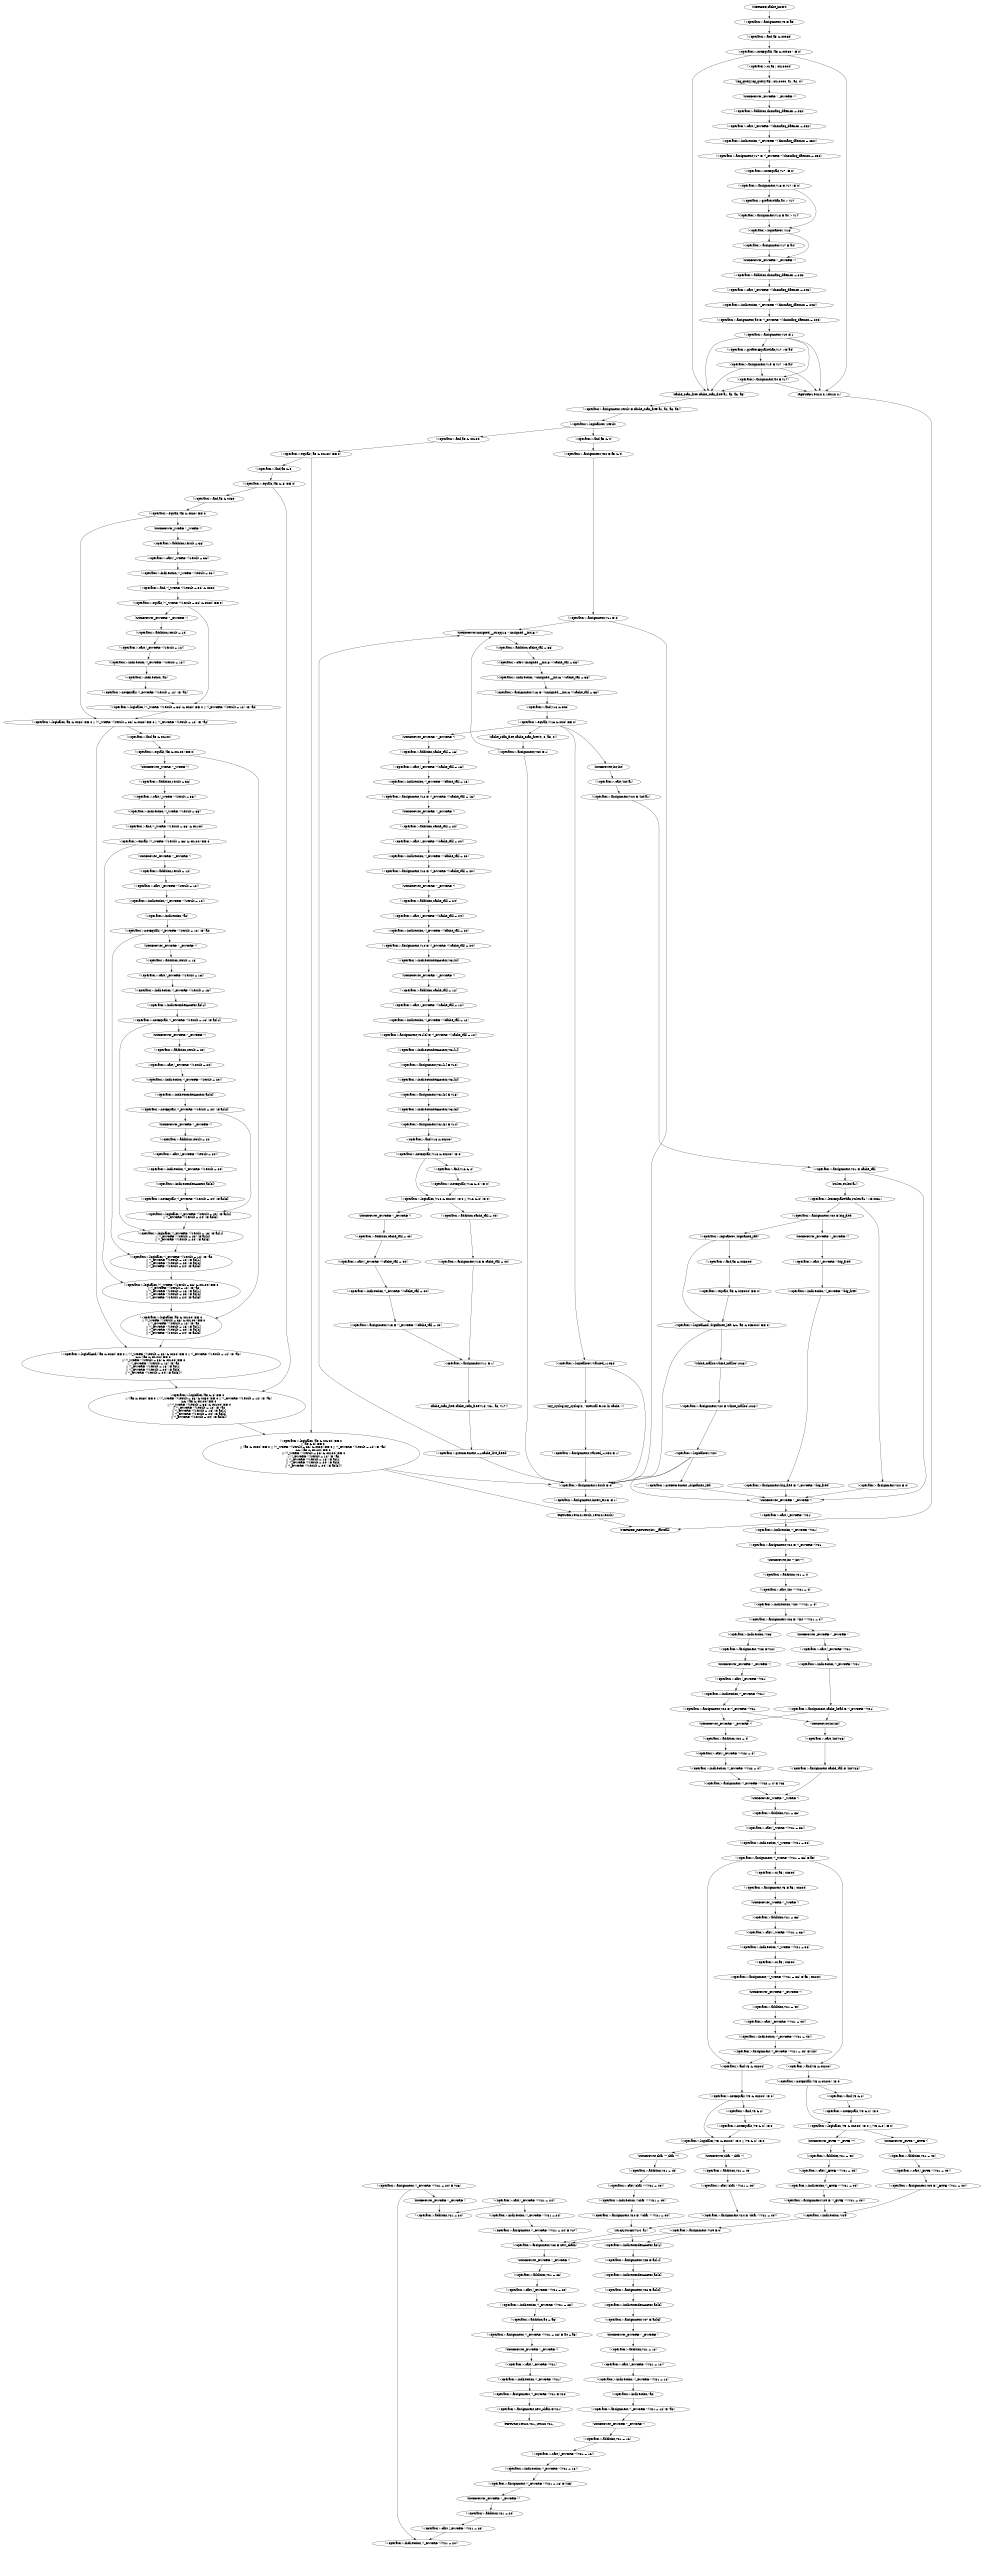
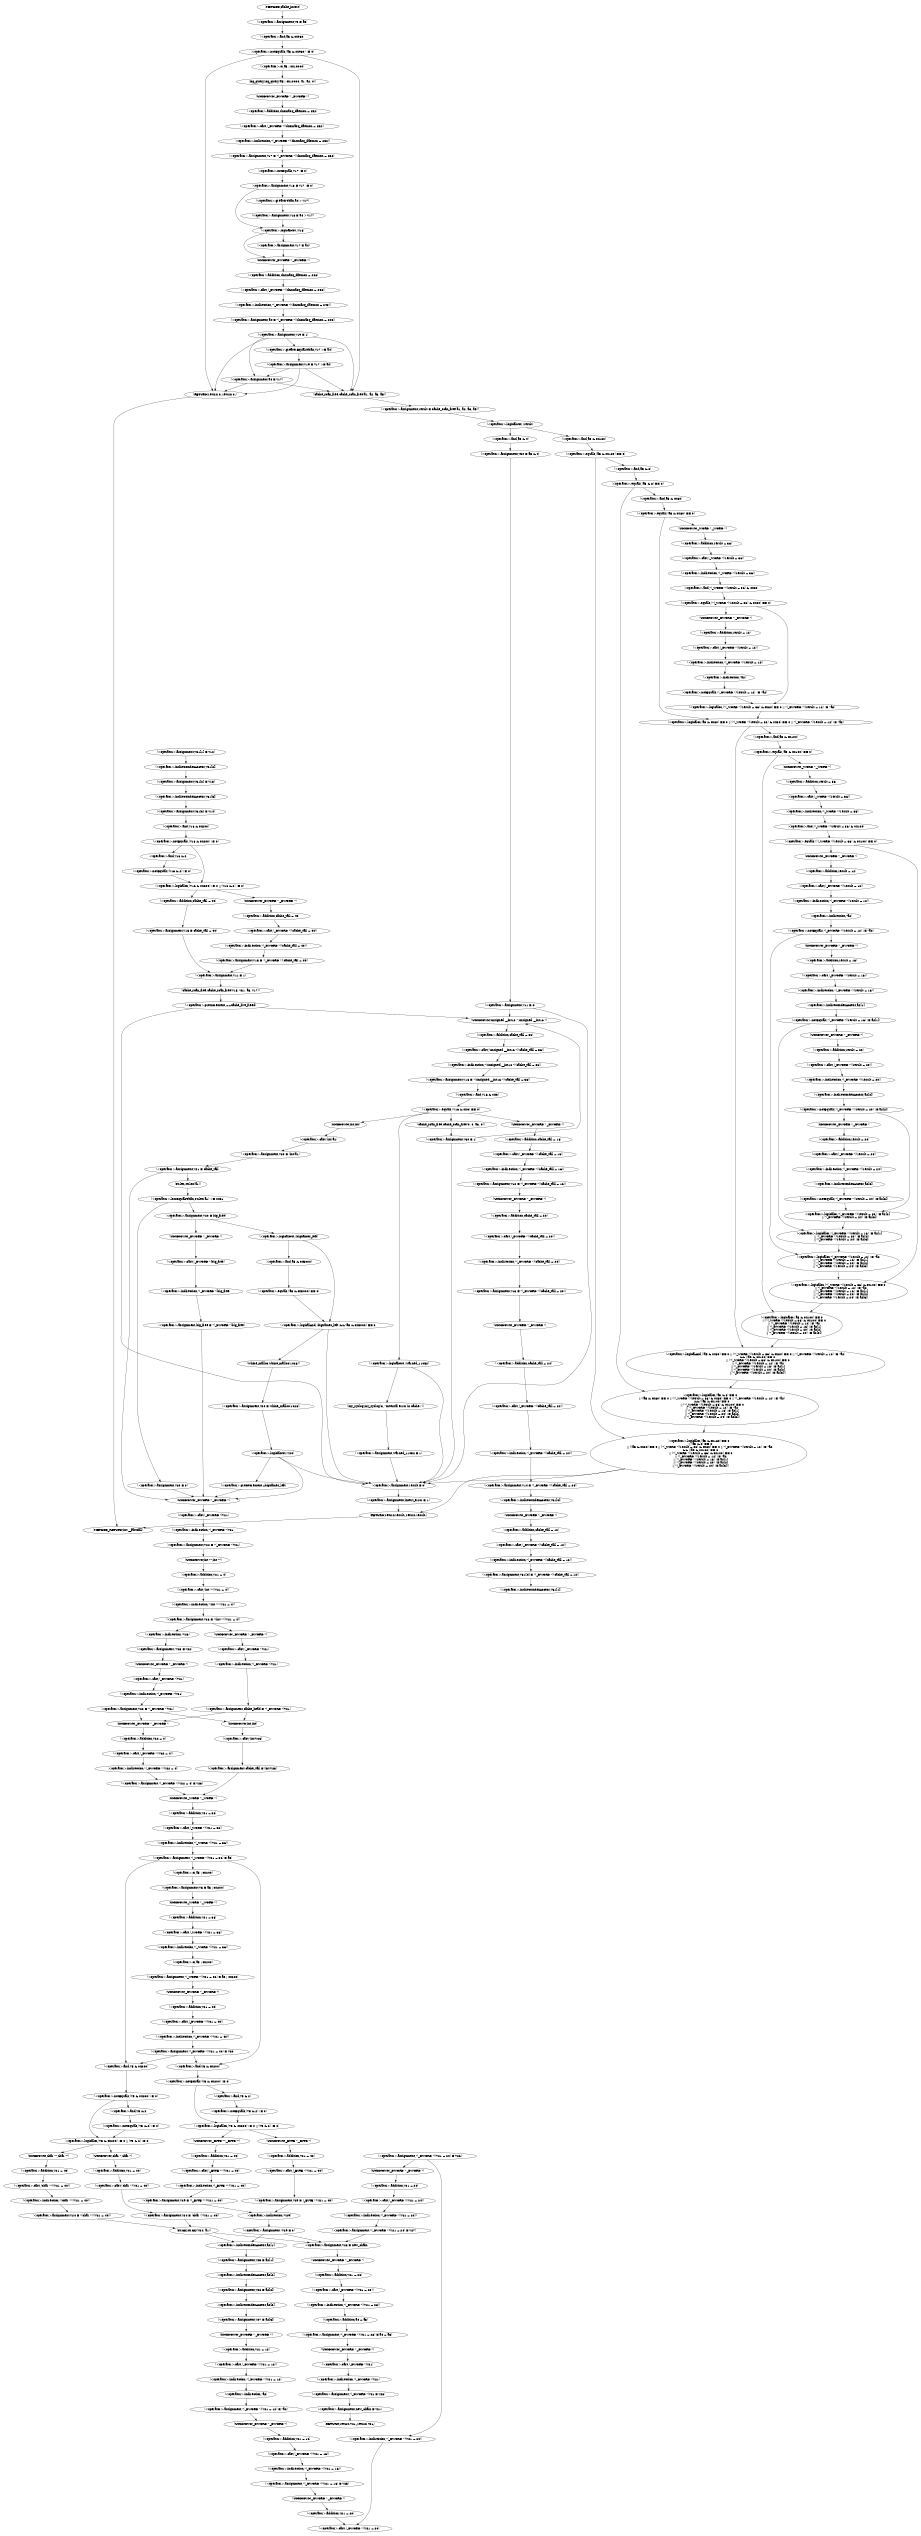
(498, 633) -> (509, 1020)
(429, 1057) -> none
(482, 2208) -> (394, 2192)
(438, 2536) -> (371, 2484)
